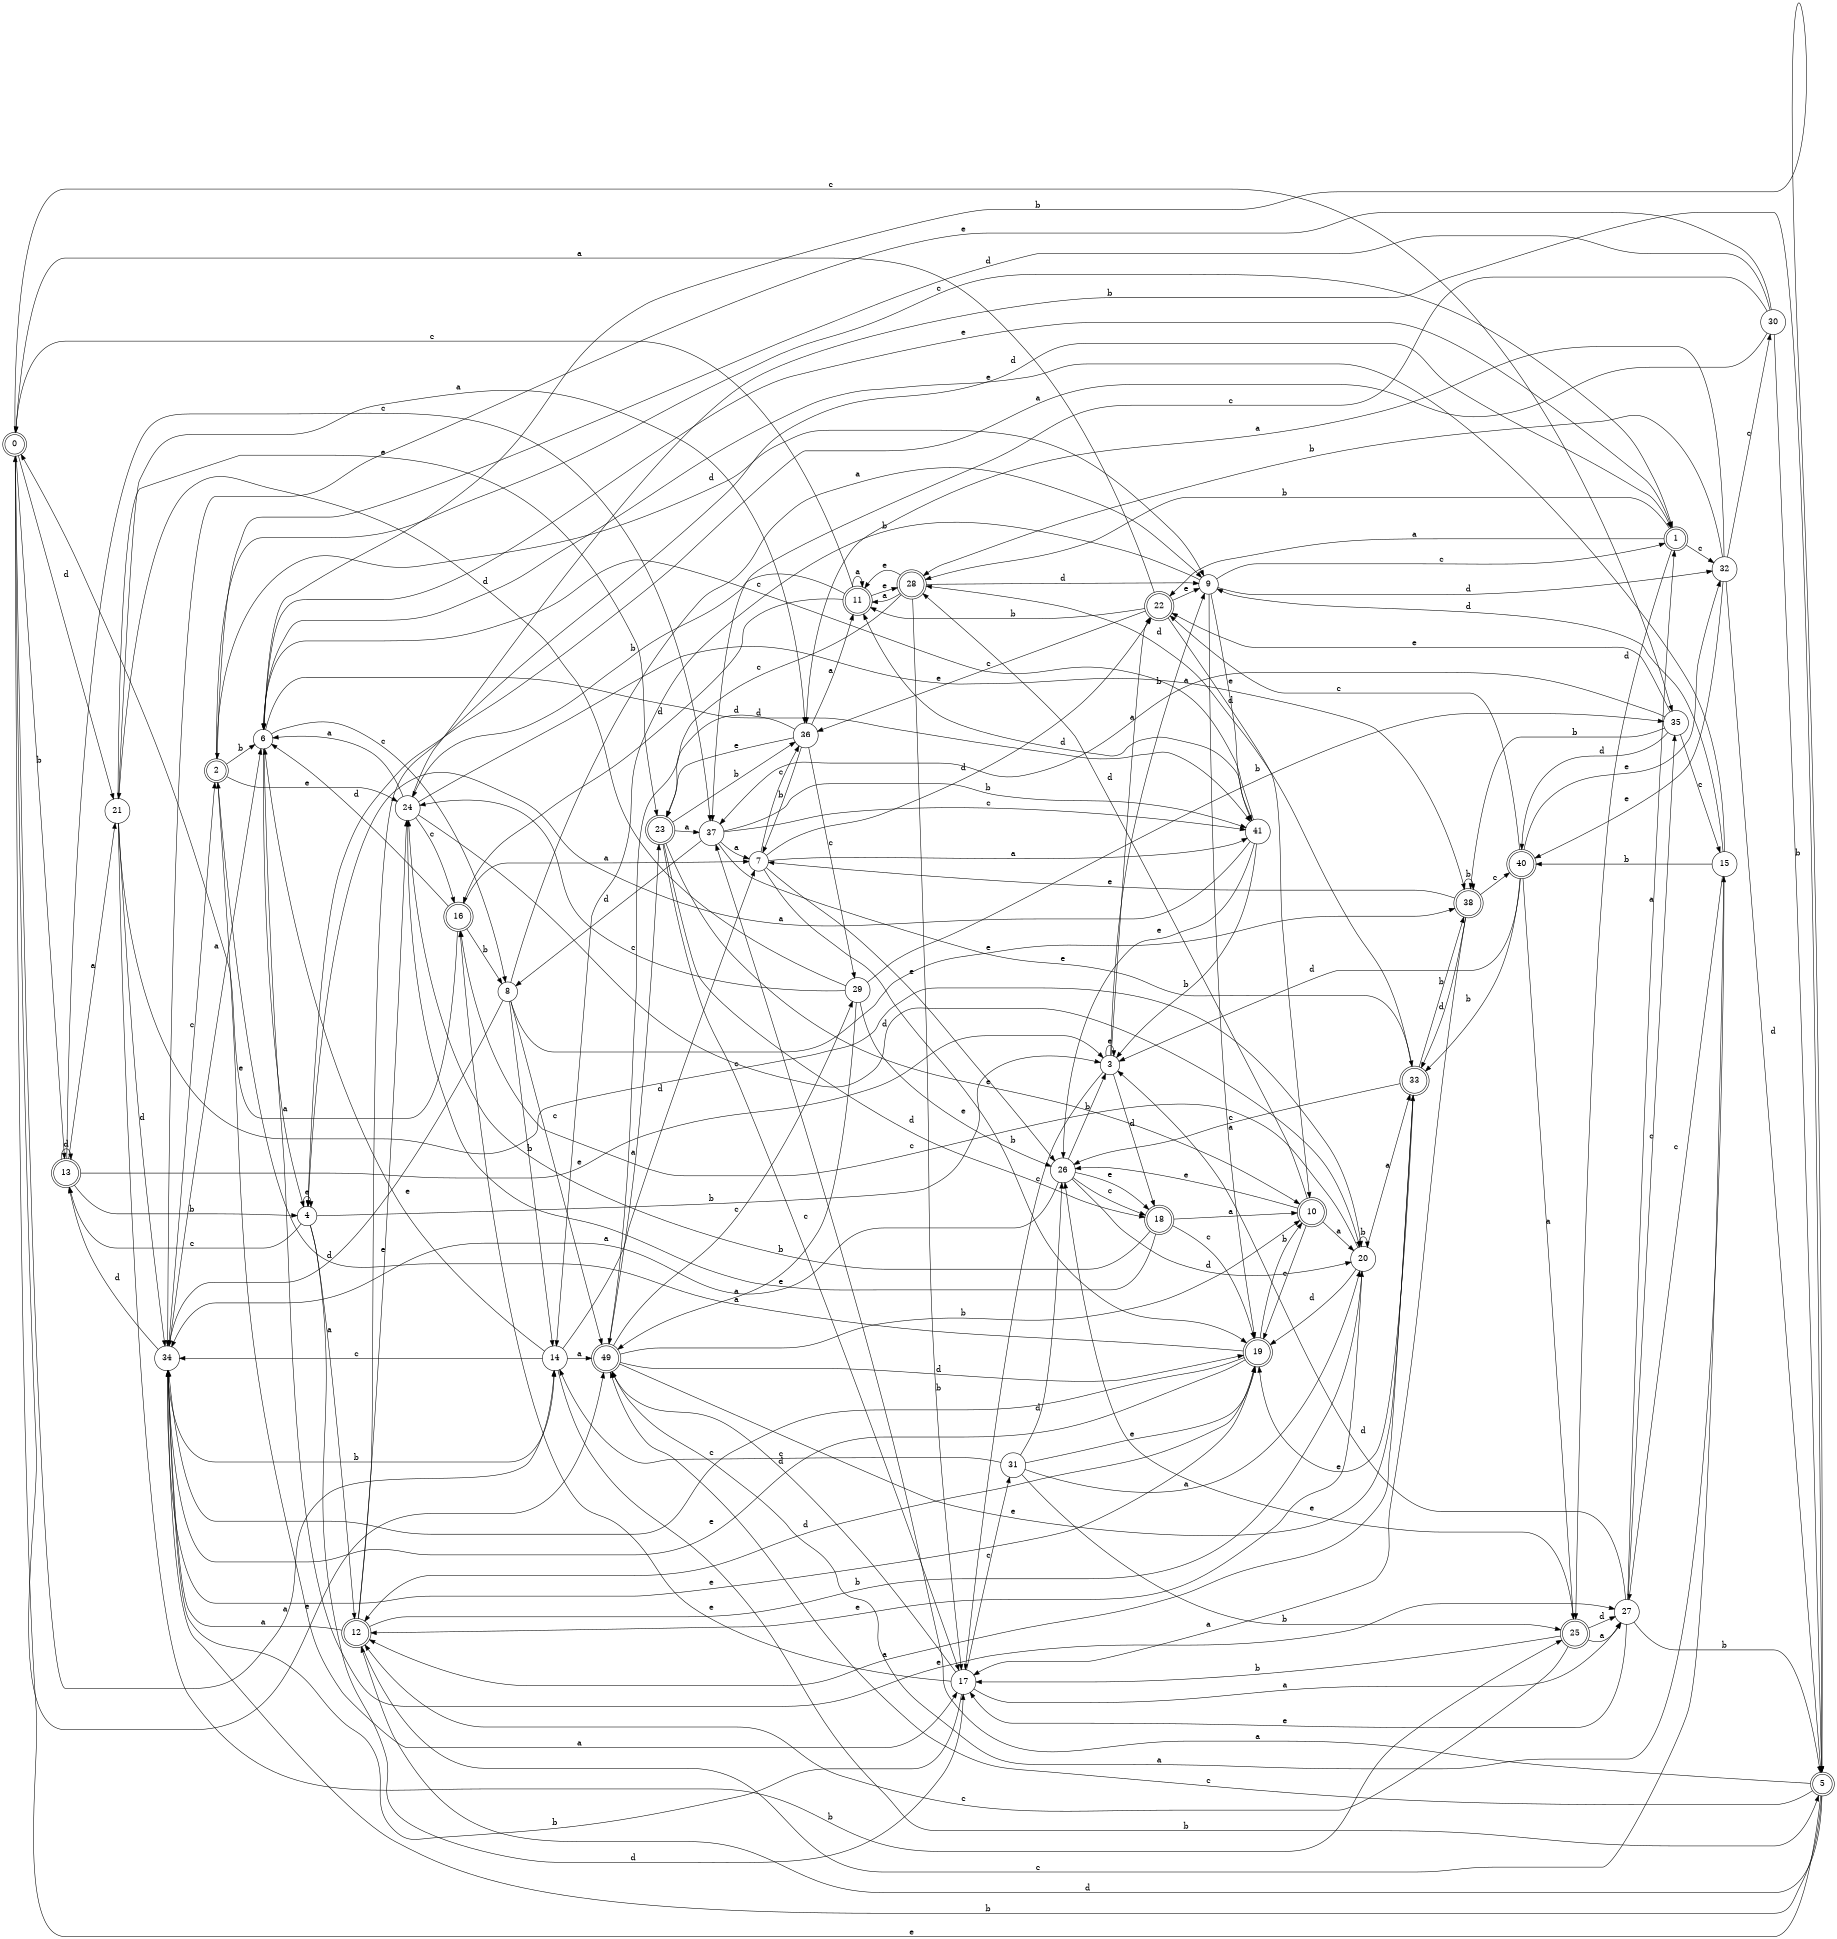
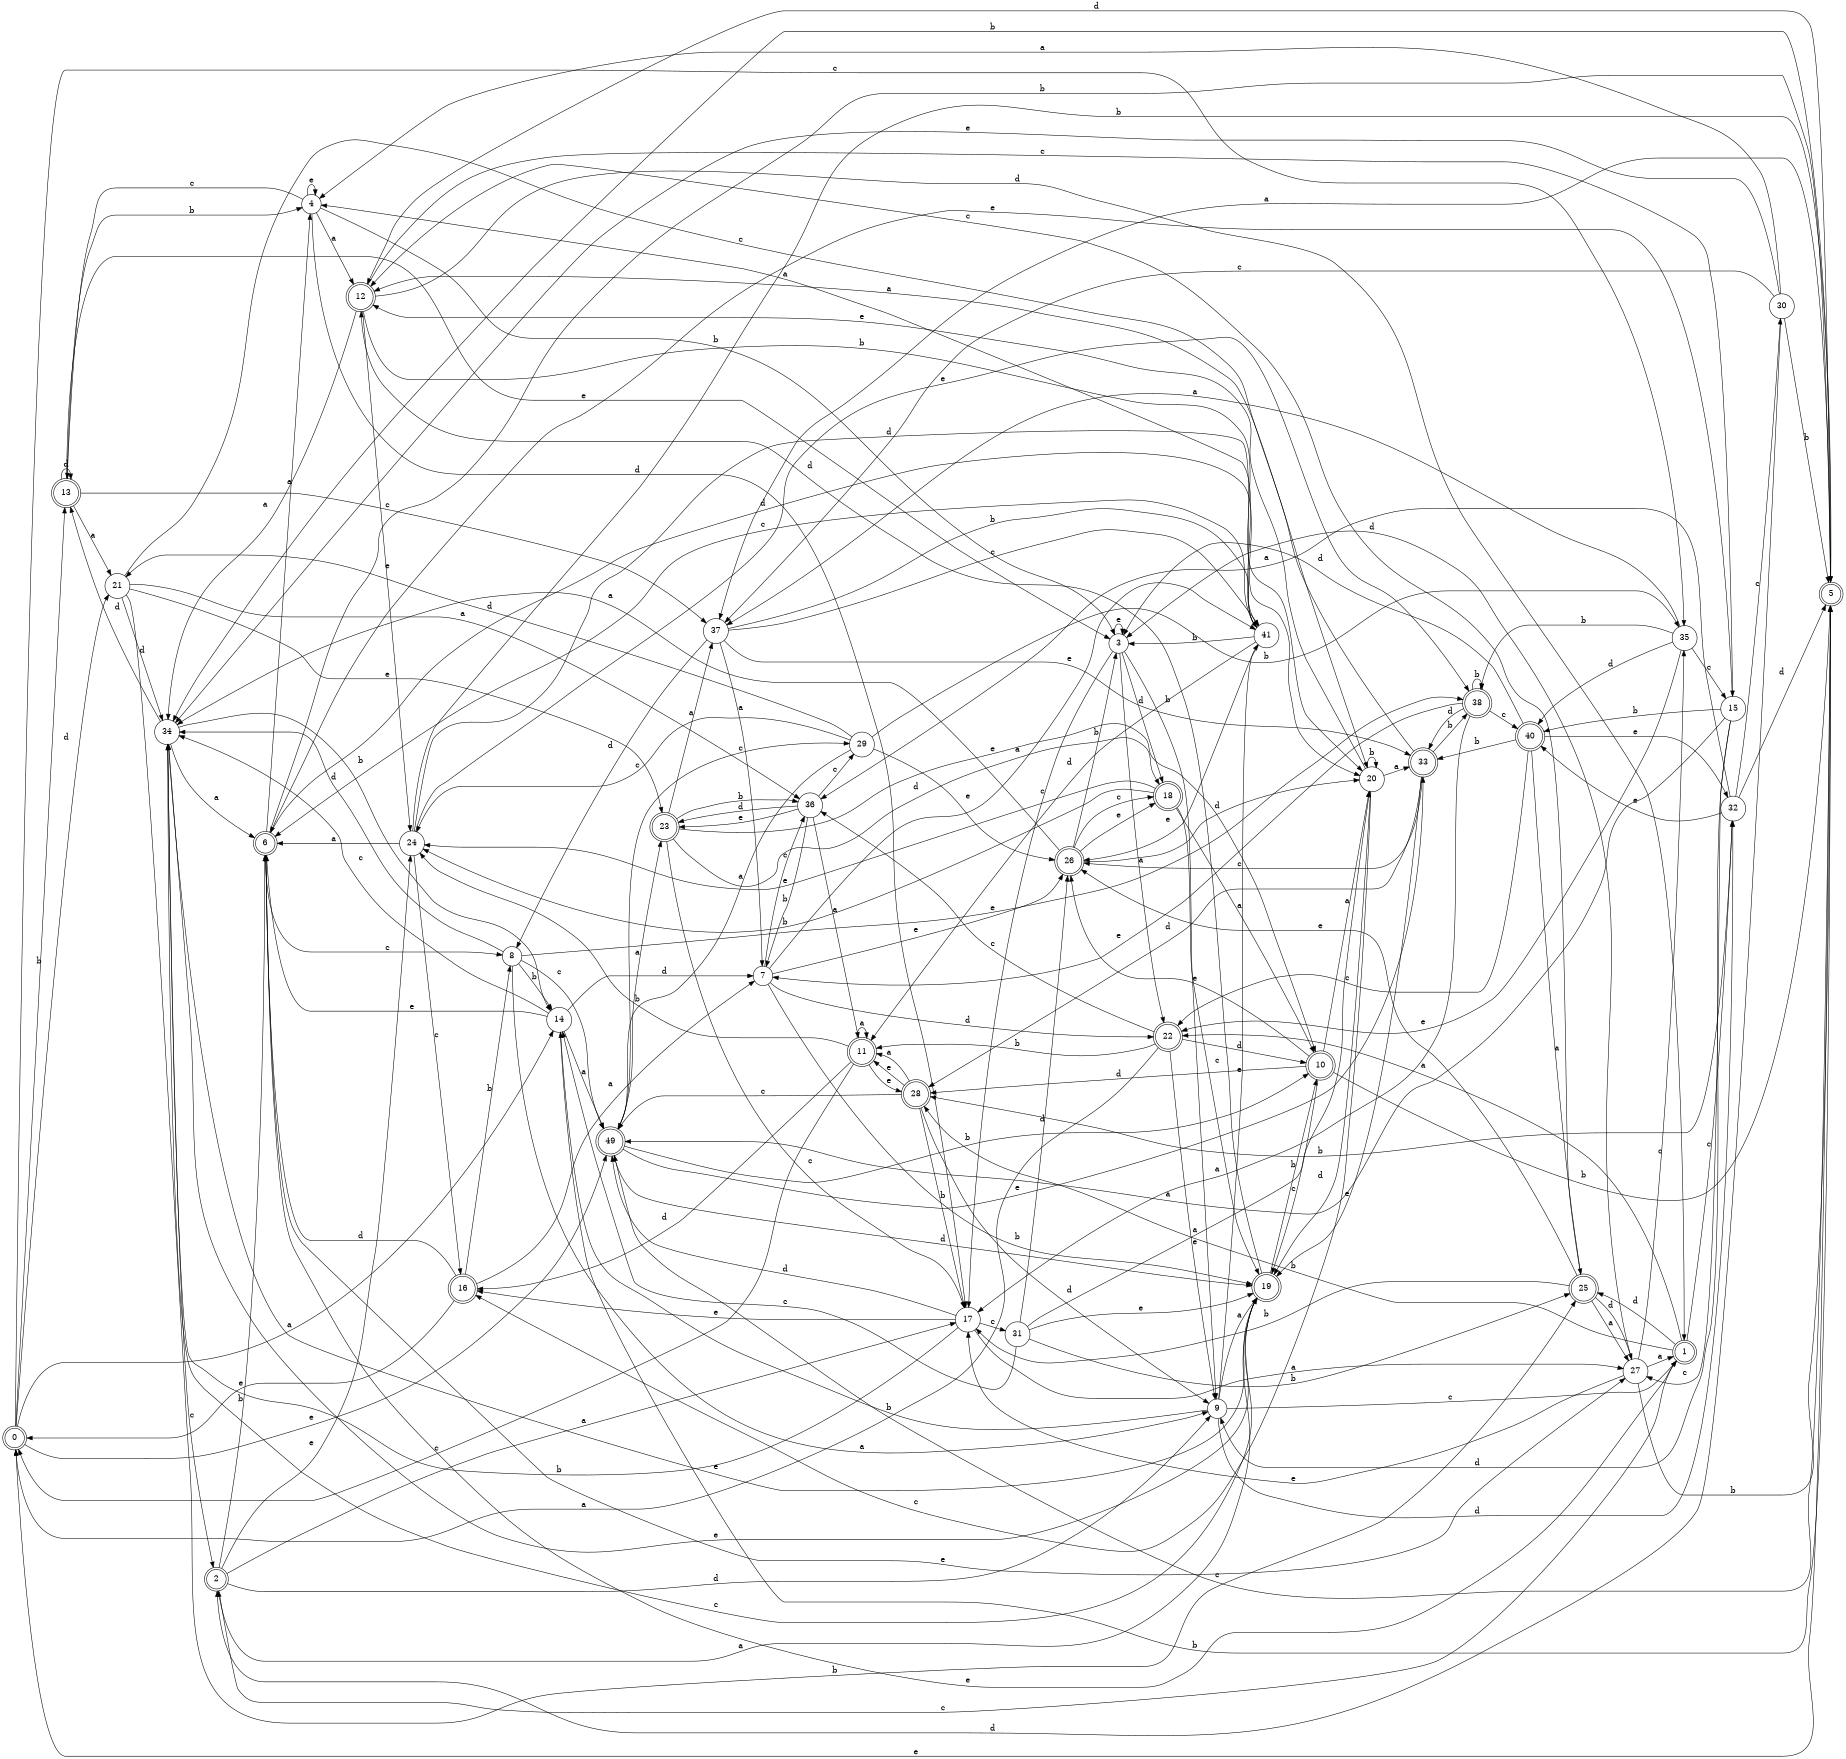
(263, 739) -> (265, 843)
none -> (1758, 1106)
(1063, 1170) -> (1069, 861)
